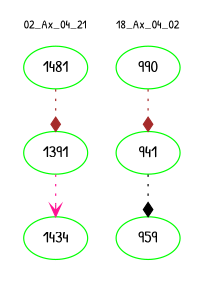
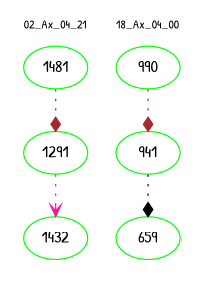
(148, 25) -> (148, 25)
(56, 153) -> (56, 153)
(56, 238) -> (56, 238)
(148, 238) -> (148, 238)
